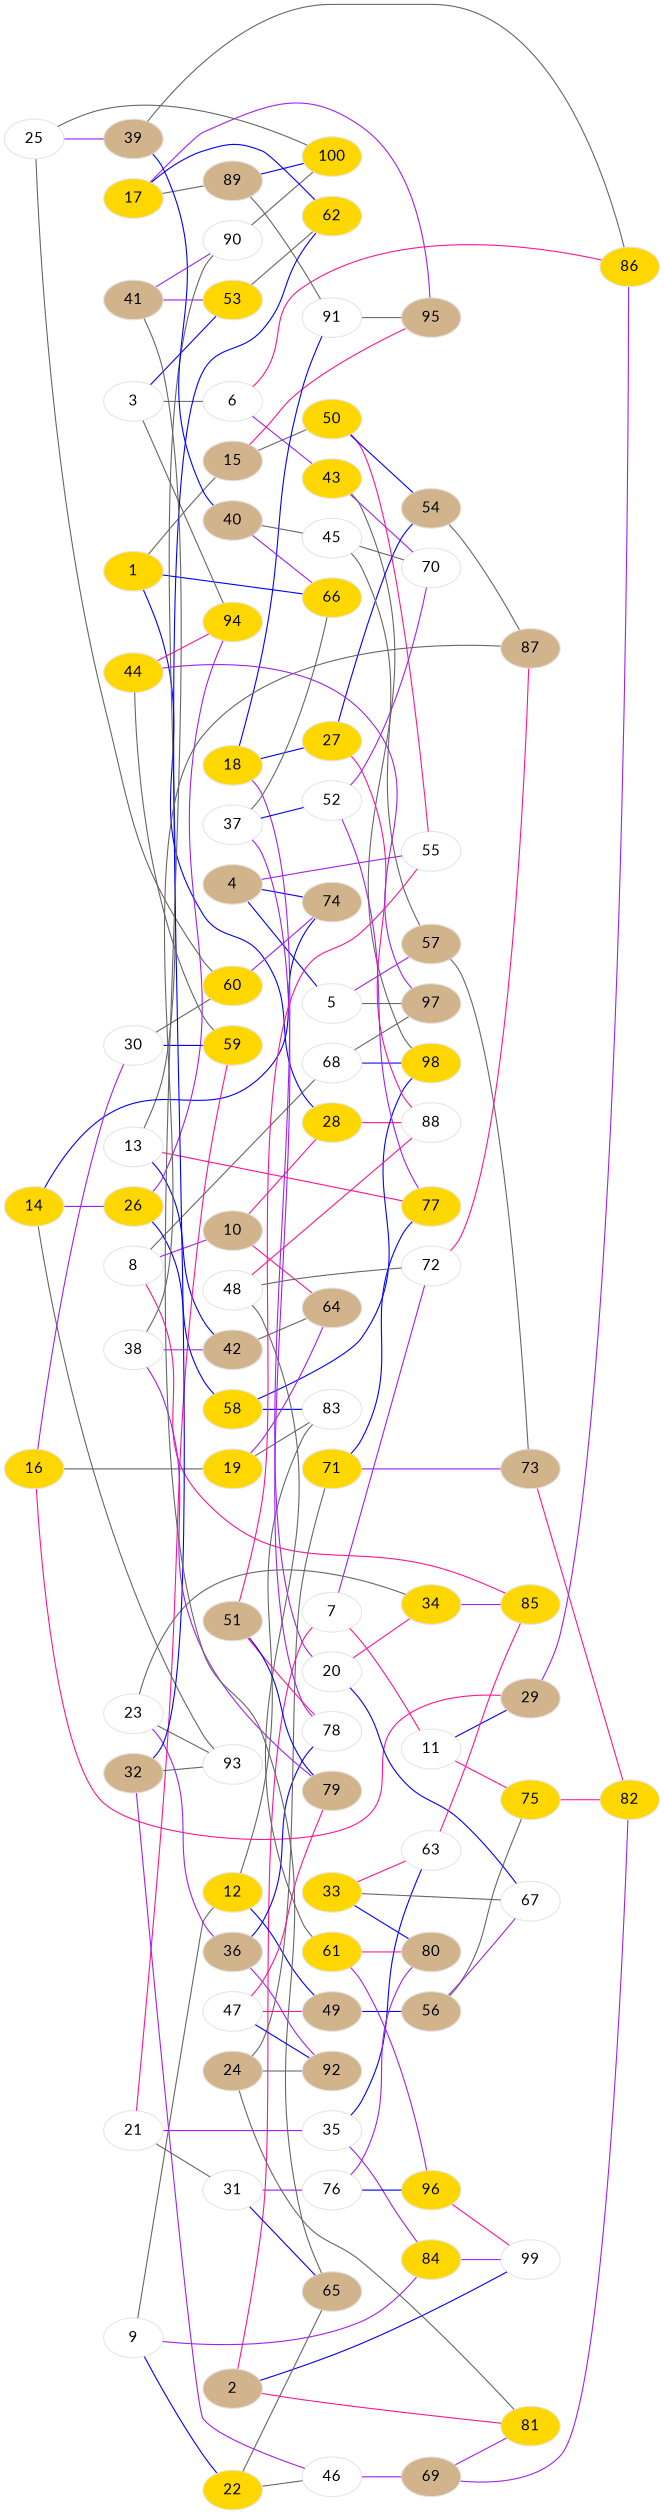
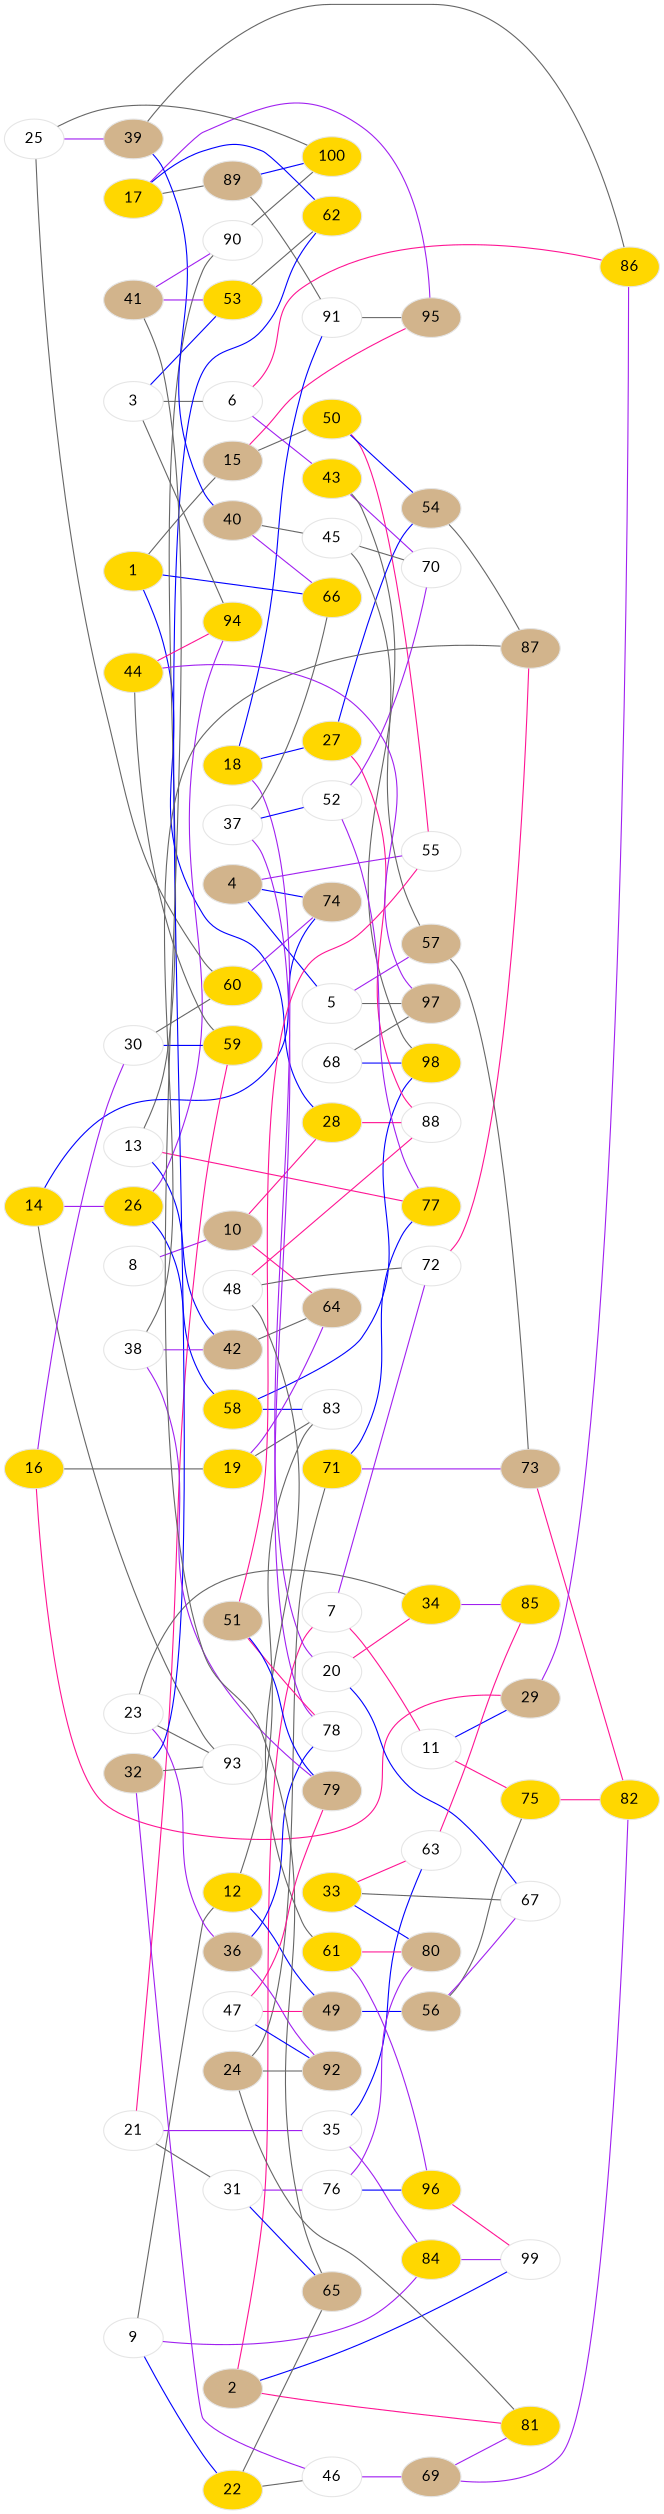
(237, 1160) -> none
(240, 1530) -> none
